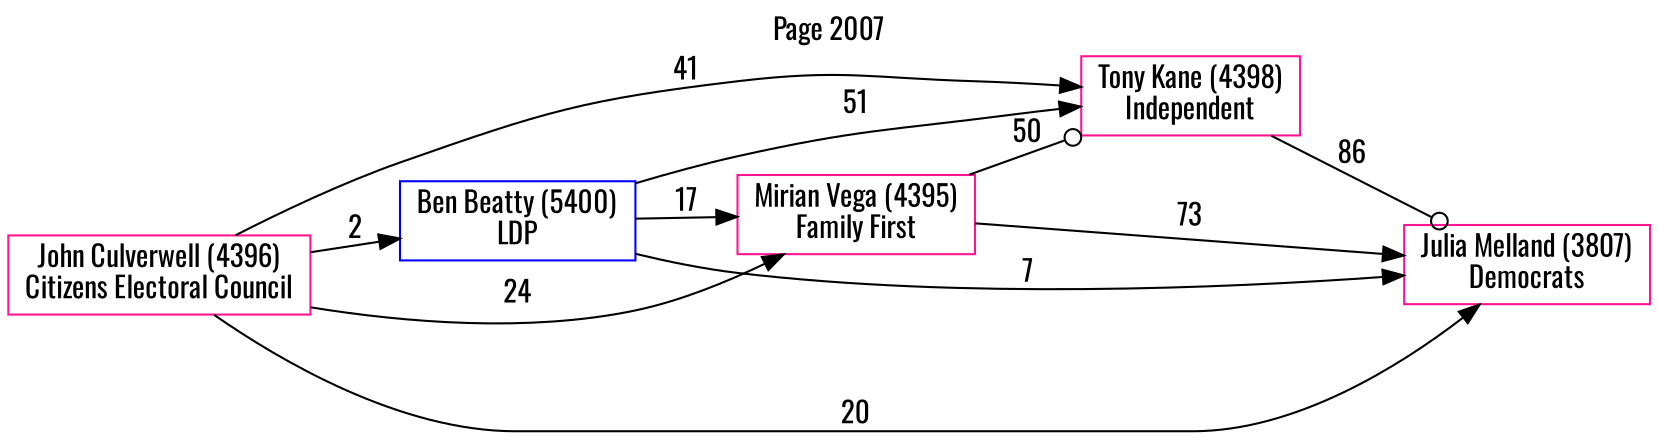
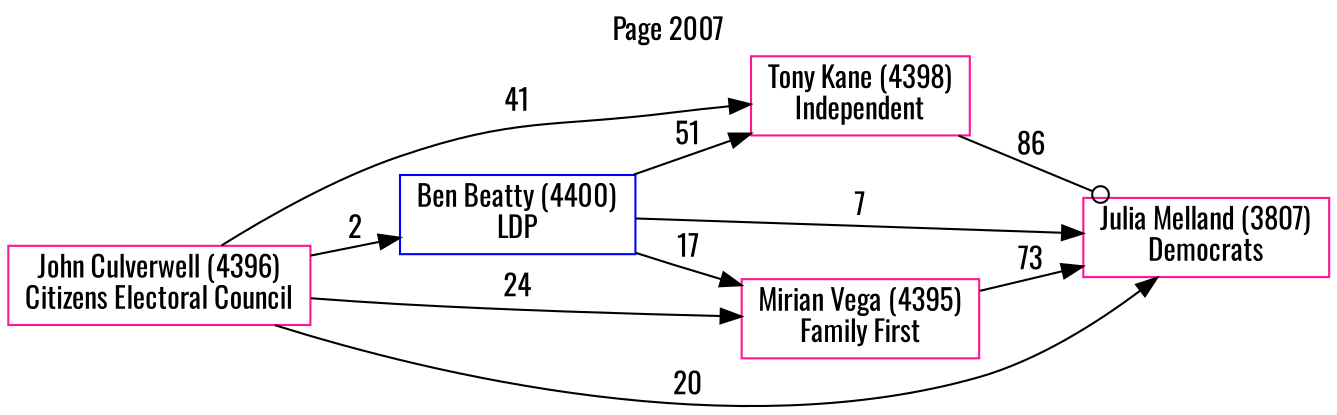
(1017, 158) -> none
(518, 221) -> (518, 215)
